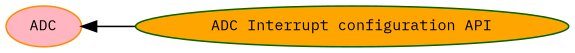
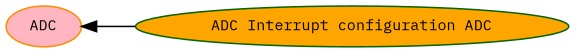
(352, 26) -> (352, 26)
